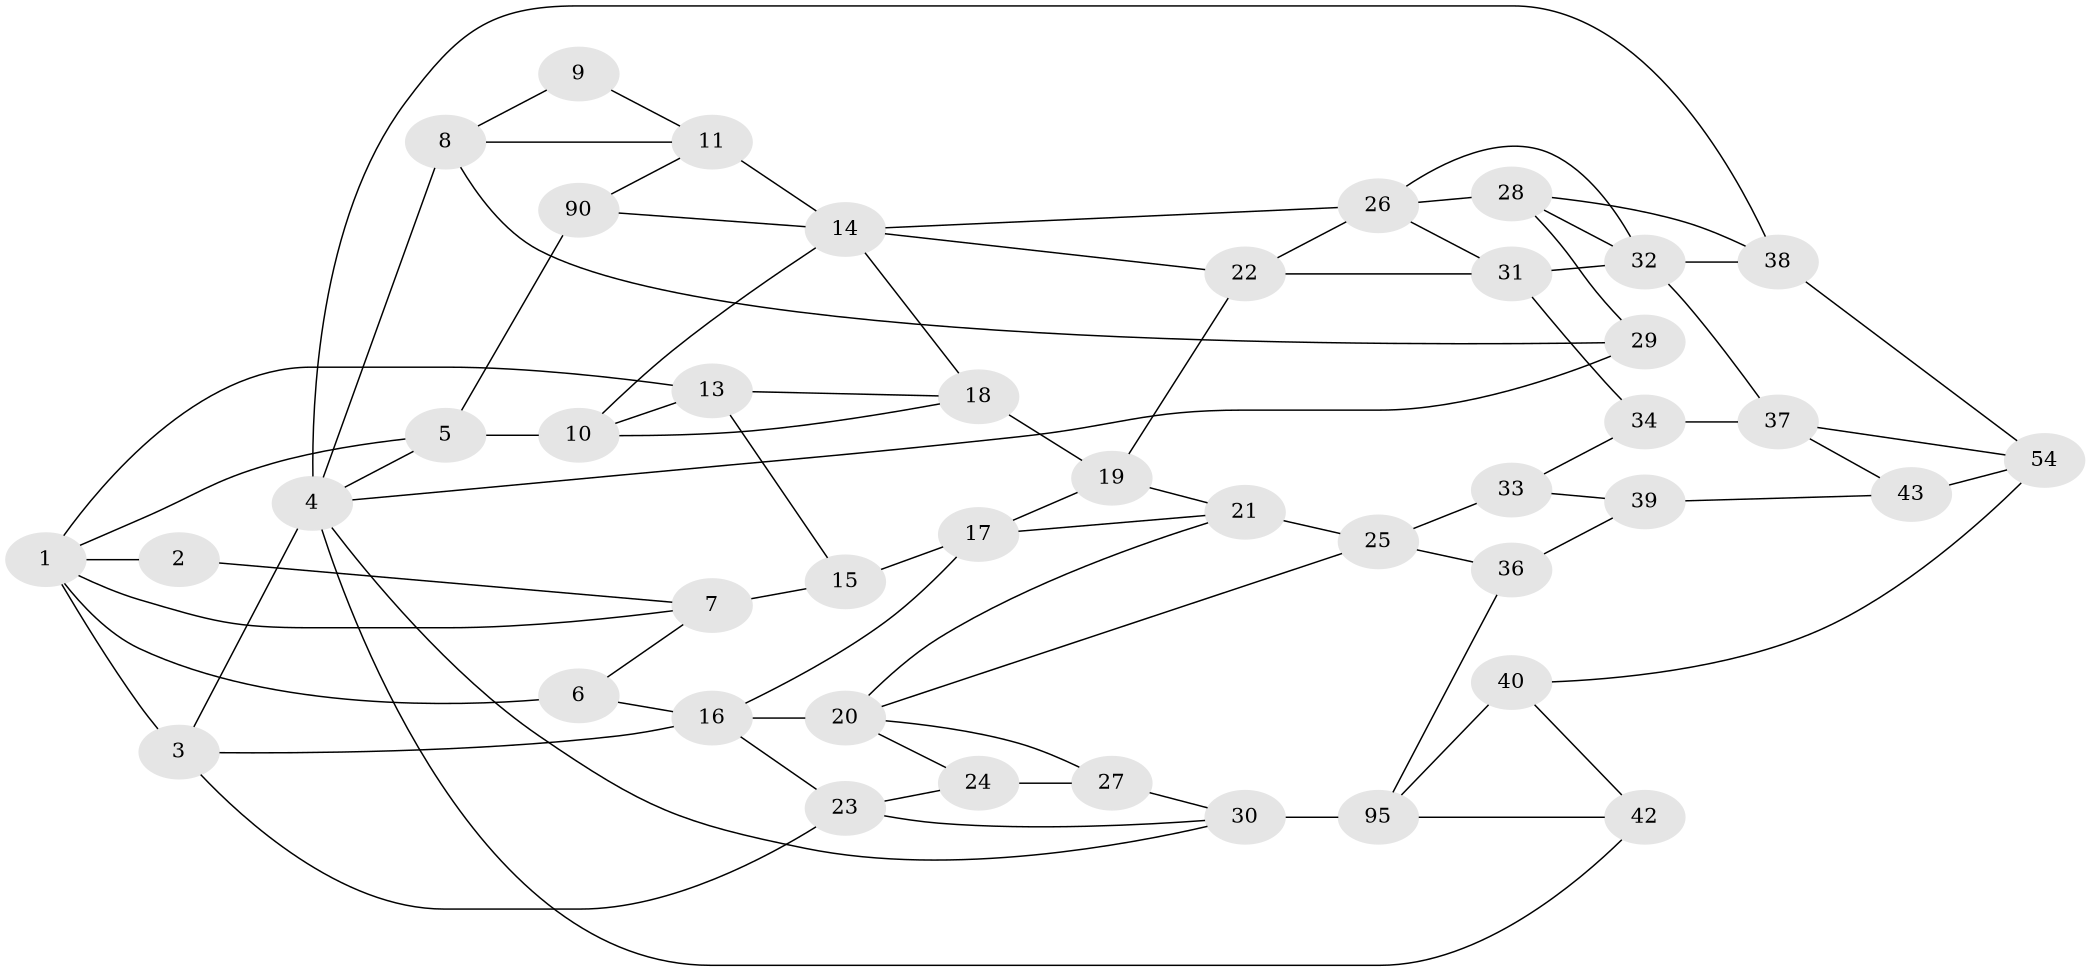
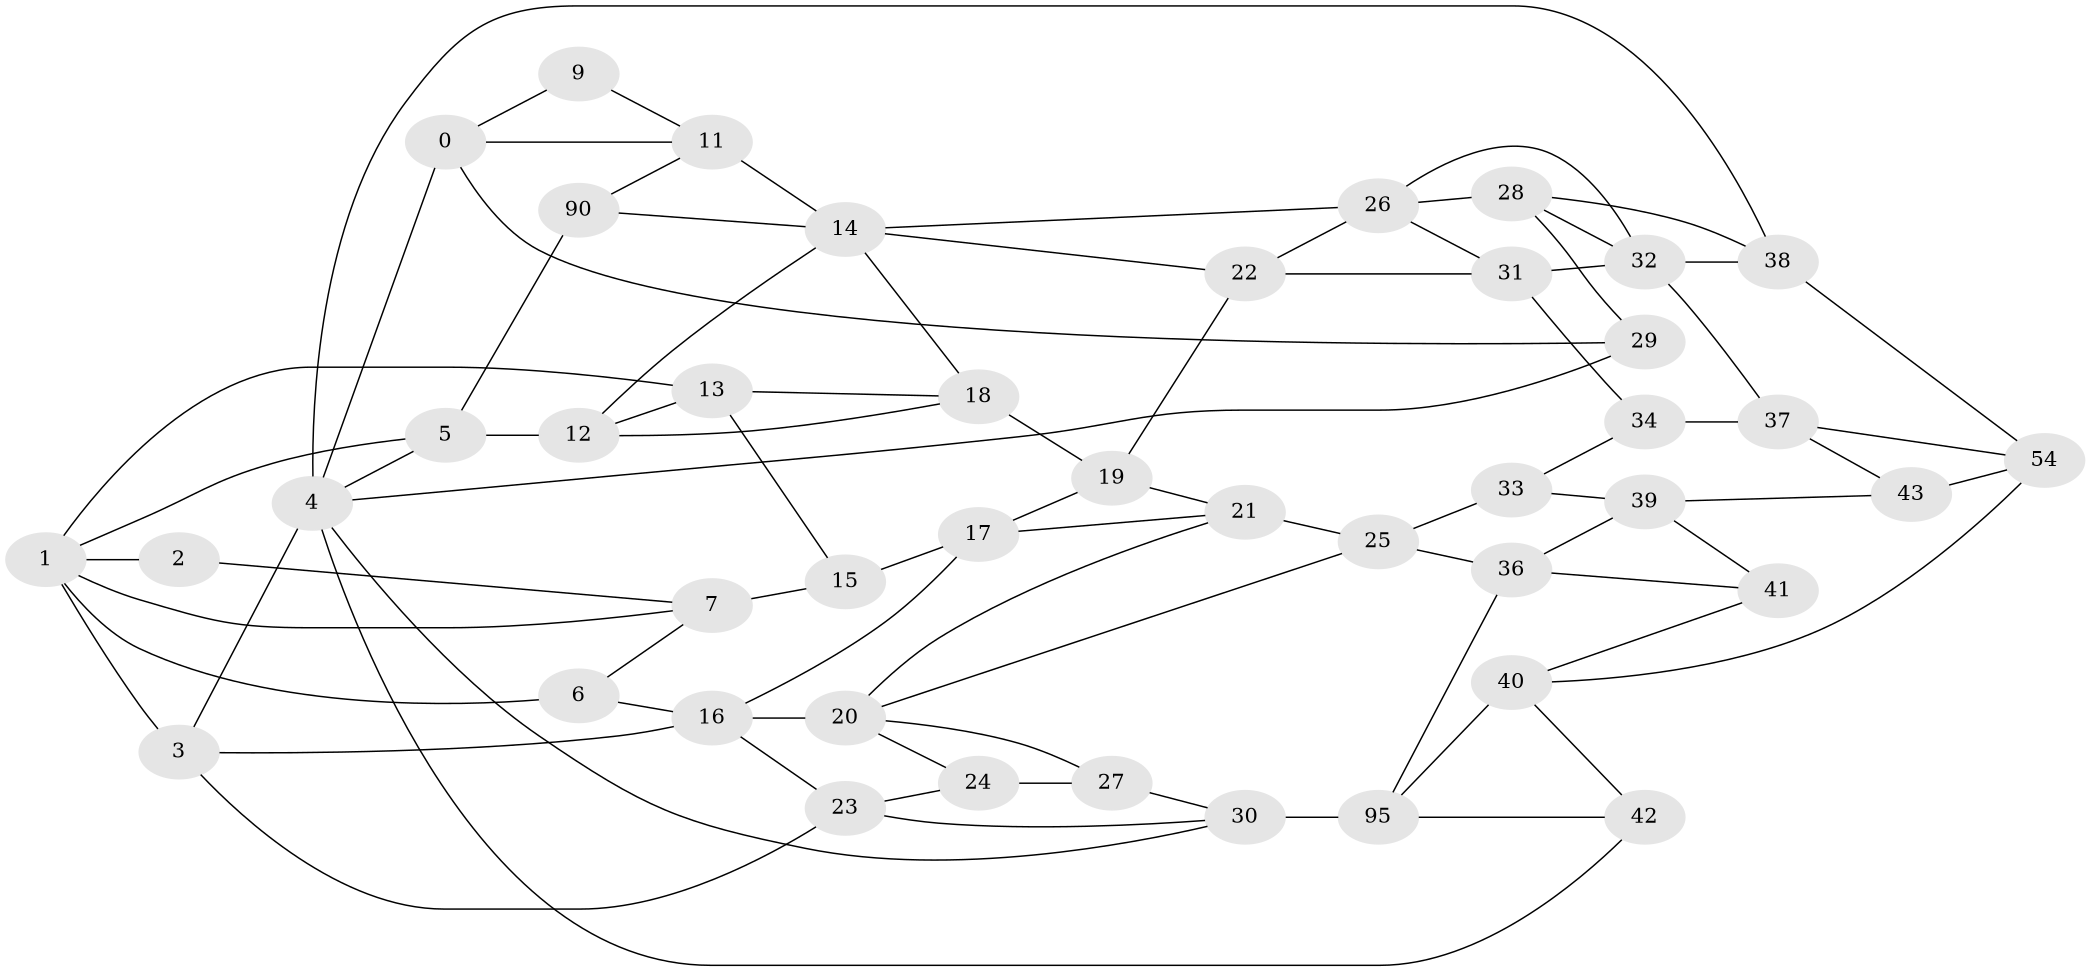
(446, 142) -> (446, 142)
(579, 435) -> (579, 435)
none -> (1778, 591)
